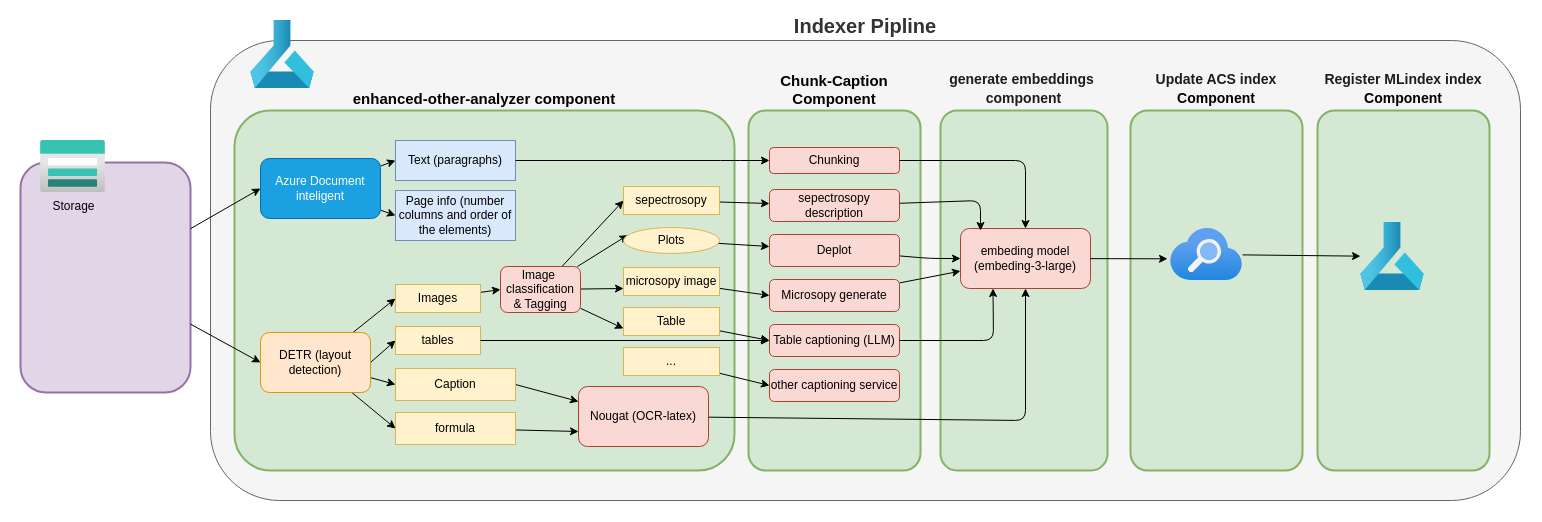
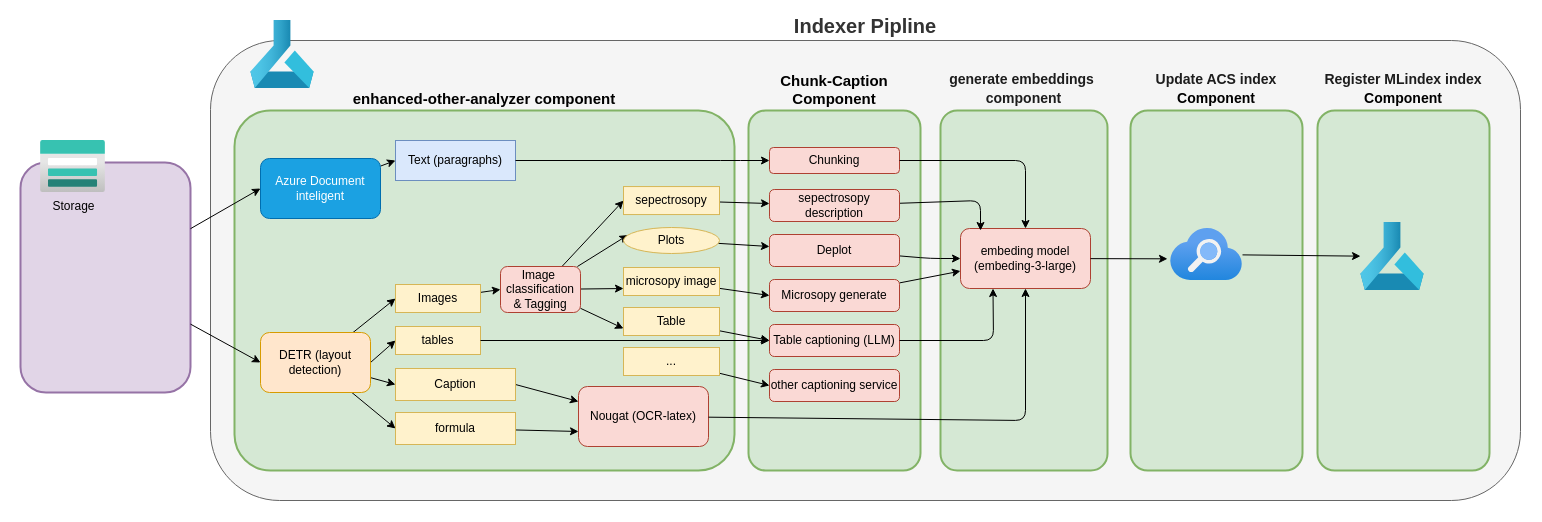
(385, 212) -> none
(456, 216) -> none
